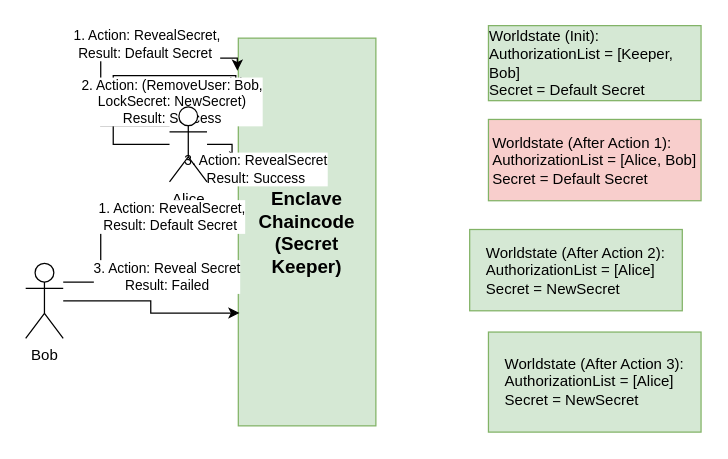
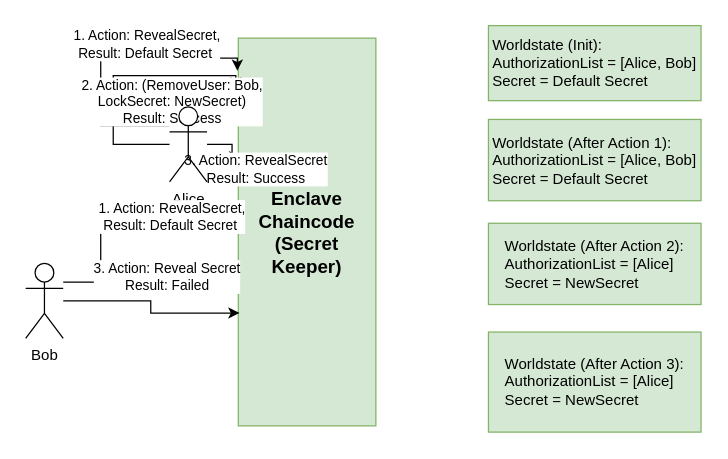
(594, 63) -> (594, 63)
(594, 160) -> (594, 160)
(576, 270) -> (594, 264)
